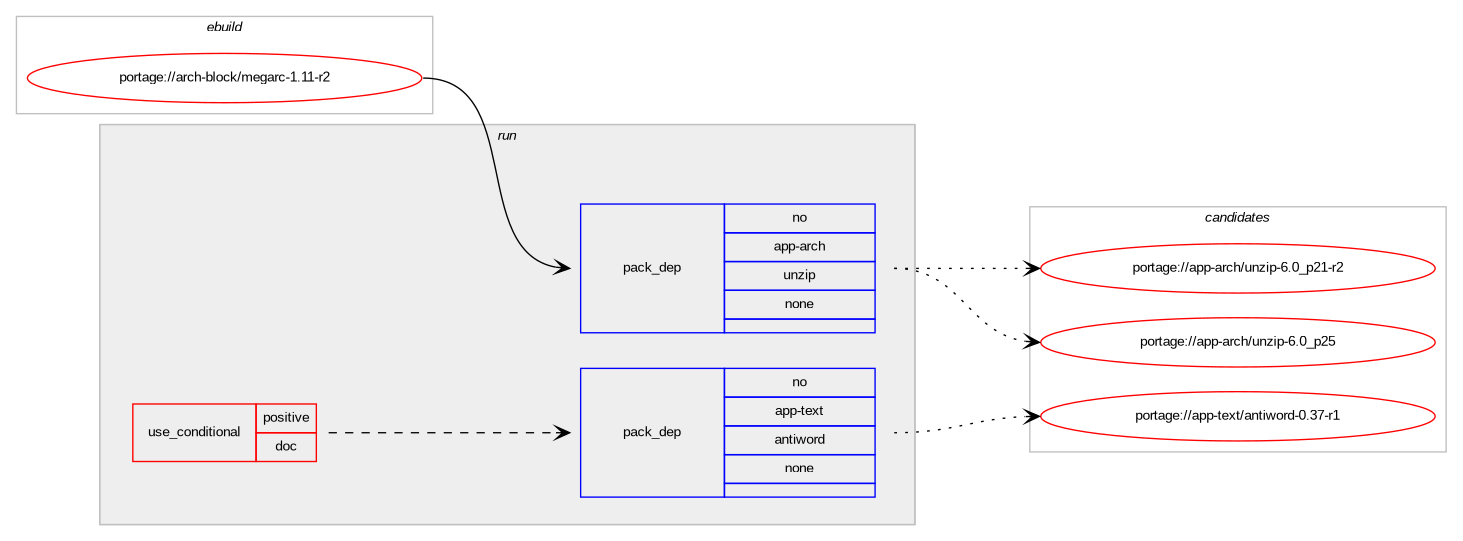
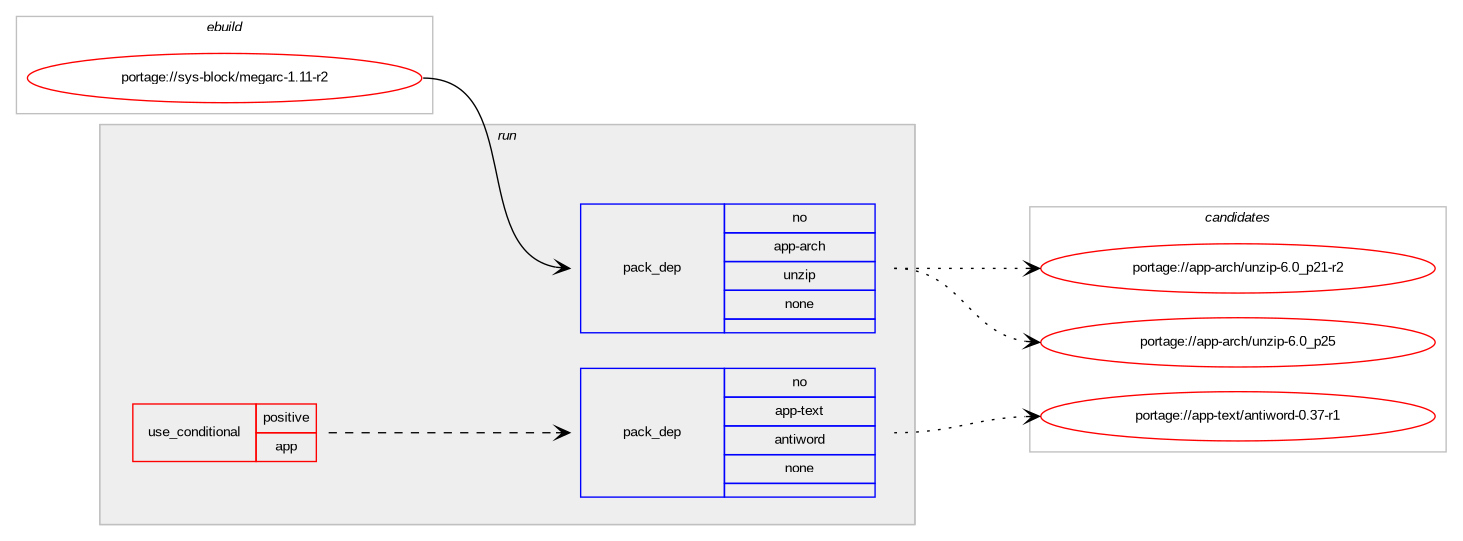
(225, 78) -> (225, 78)
(286, 446) -> (286, 446)
